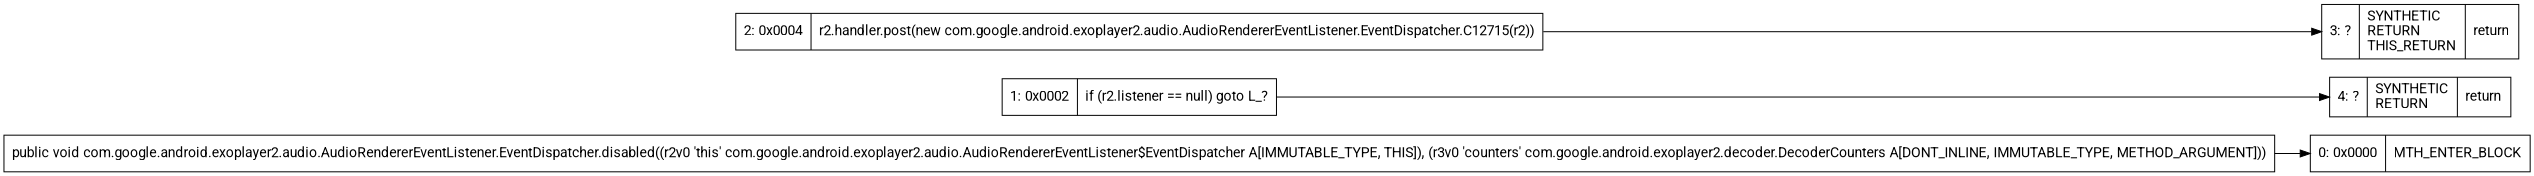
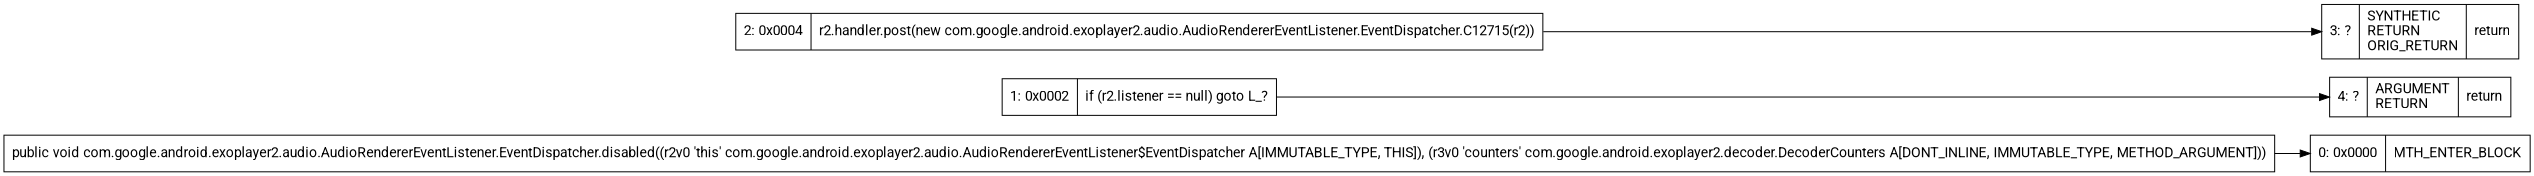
(2412, 46) -> (2413, 46)
(2412, 89) -> (2413, 89)
